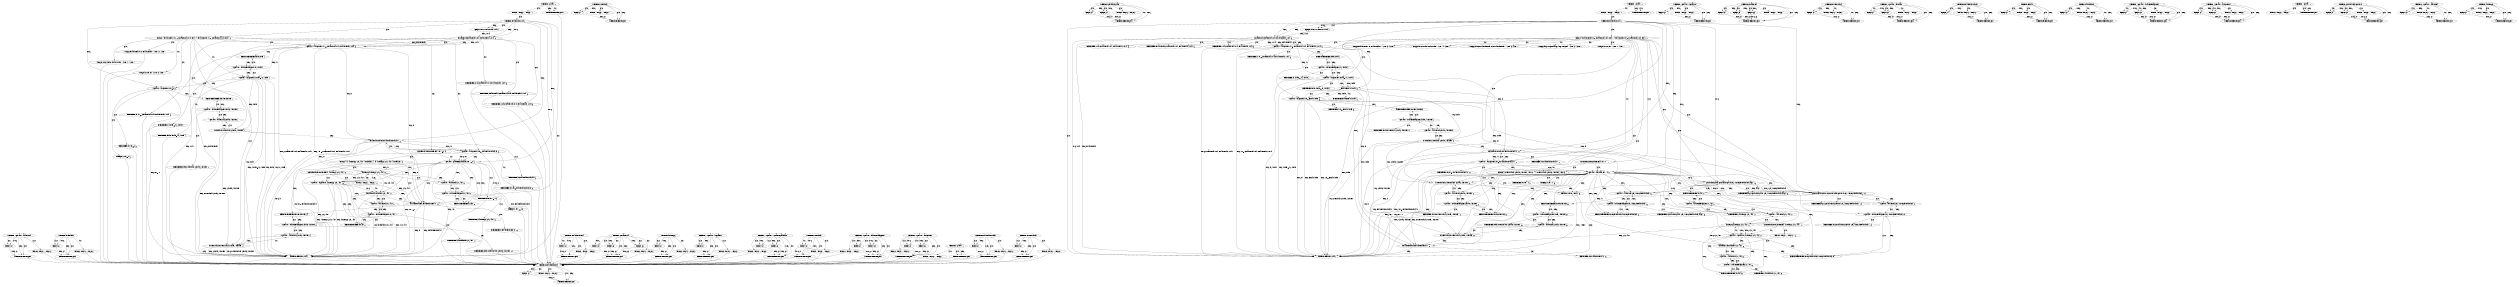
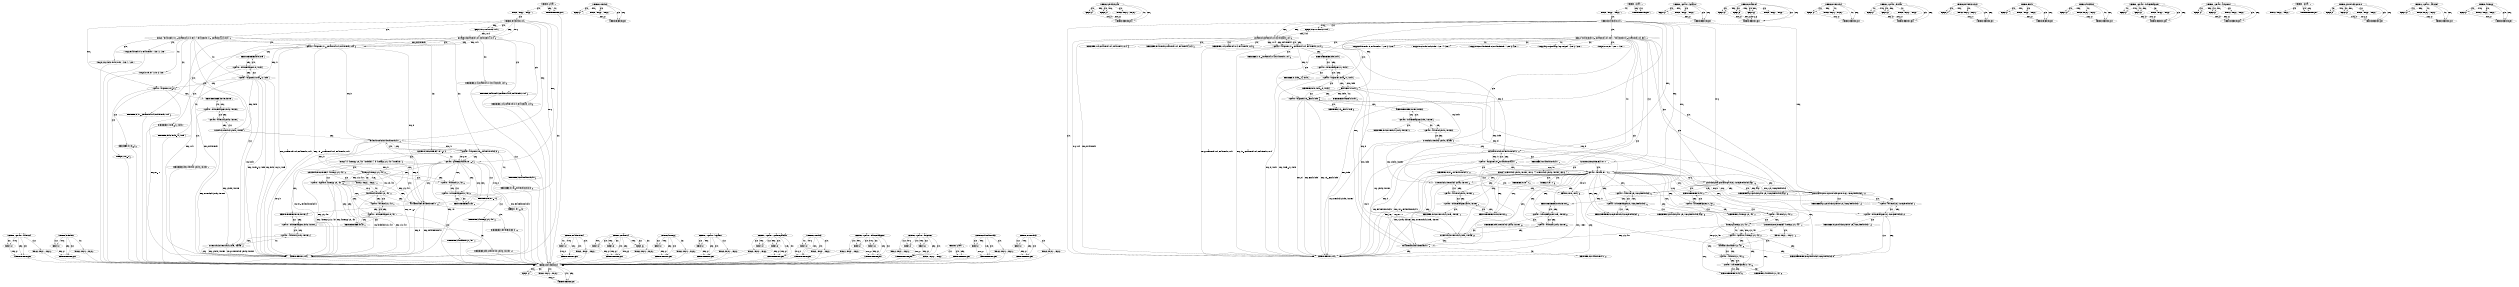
(1583, 183) -> (1583, 183)
